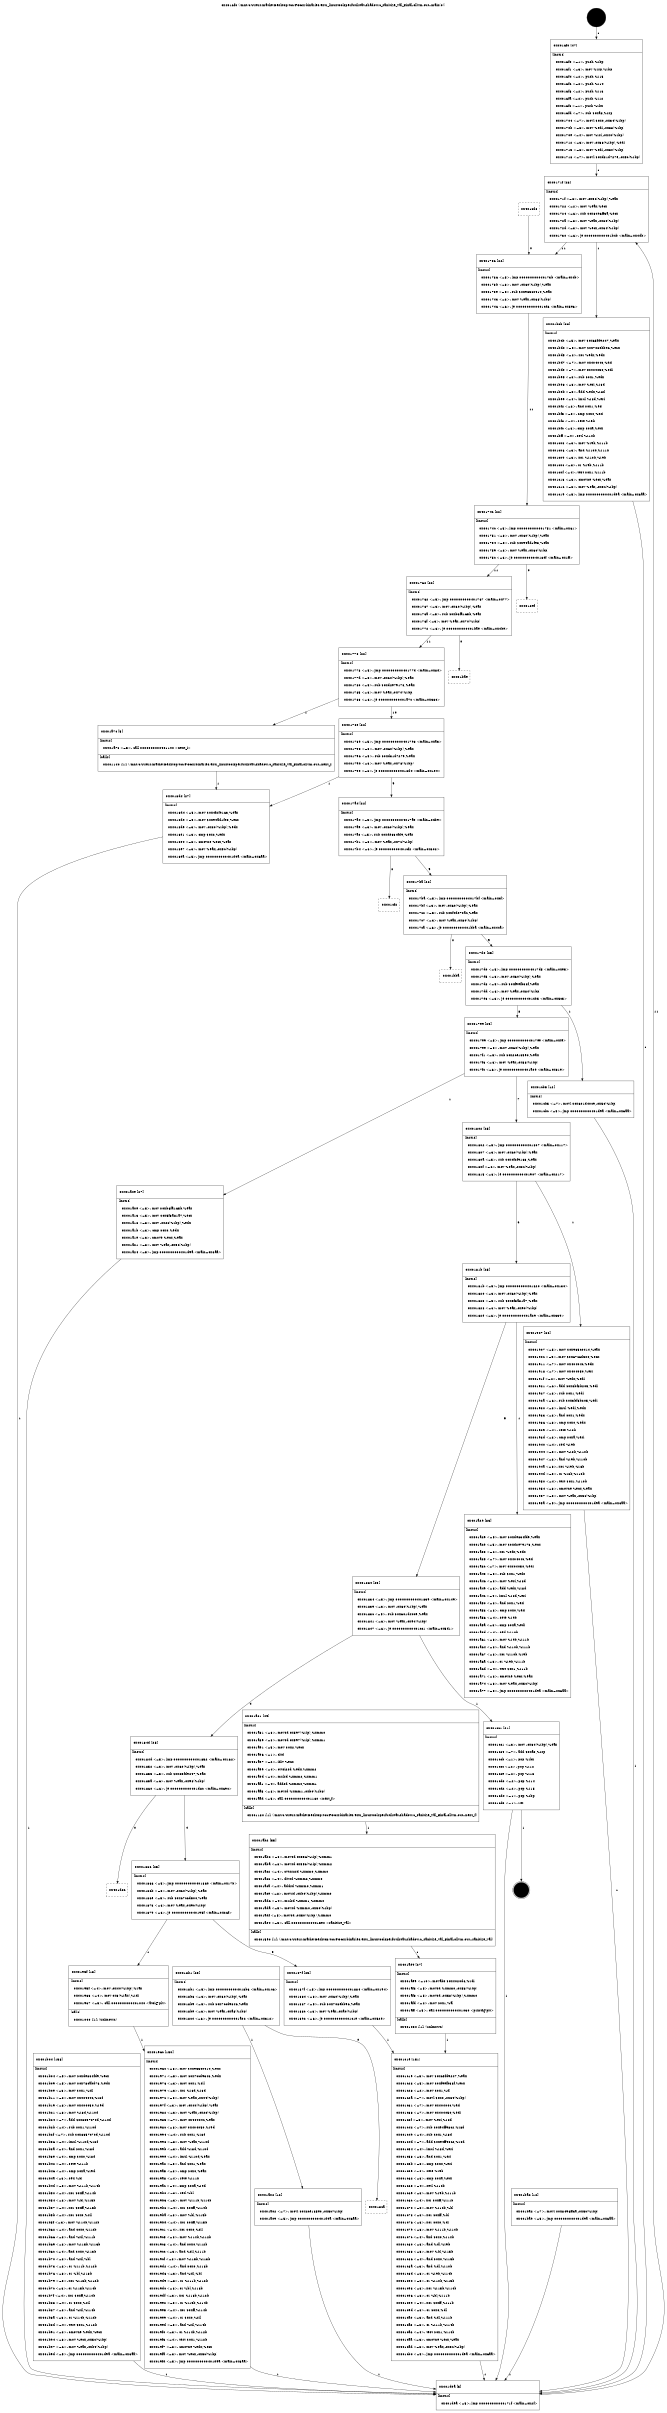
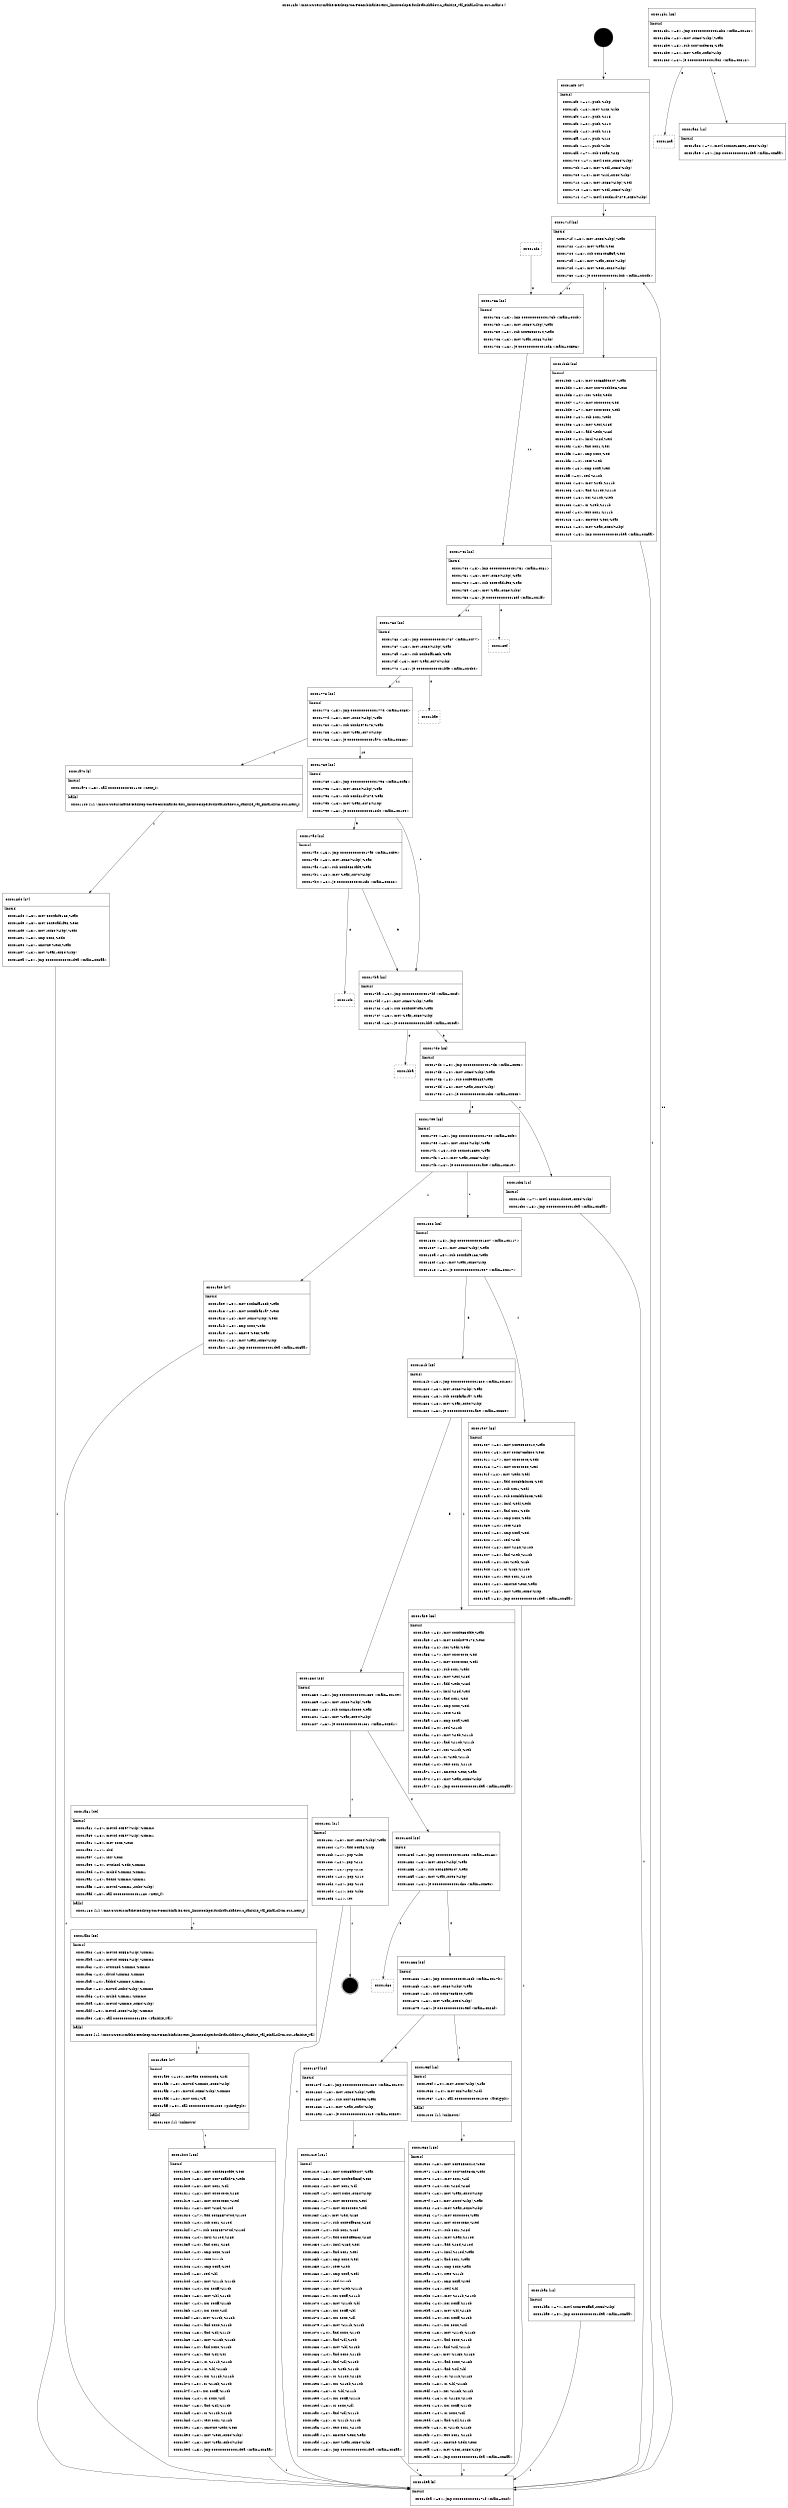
(306, 792) -> (419, 891)
(445, 2042) -> (204, 2138)
(338, 2336) -> none
